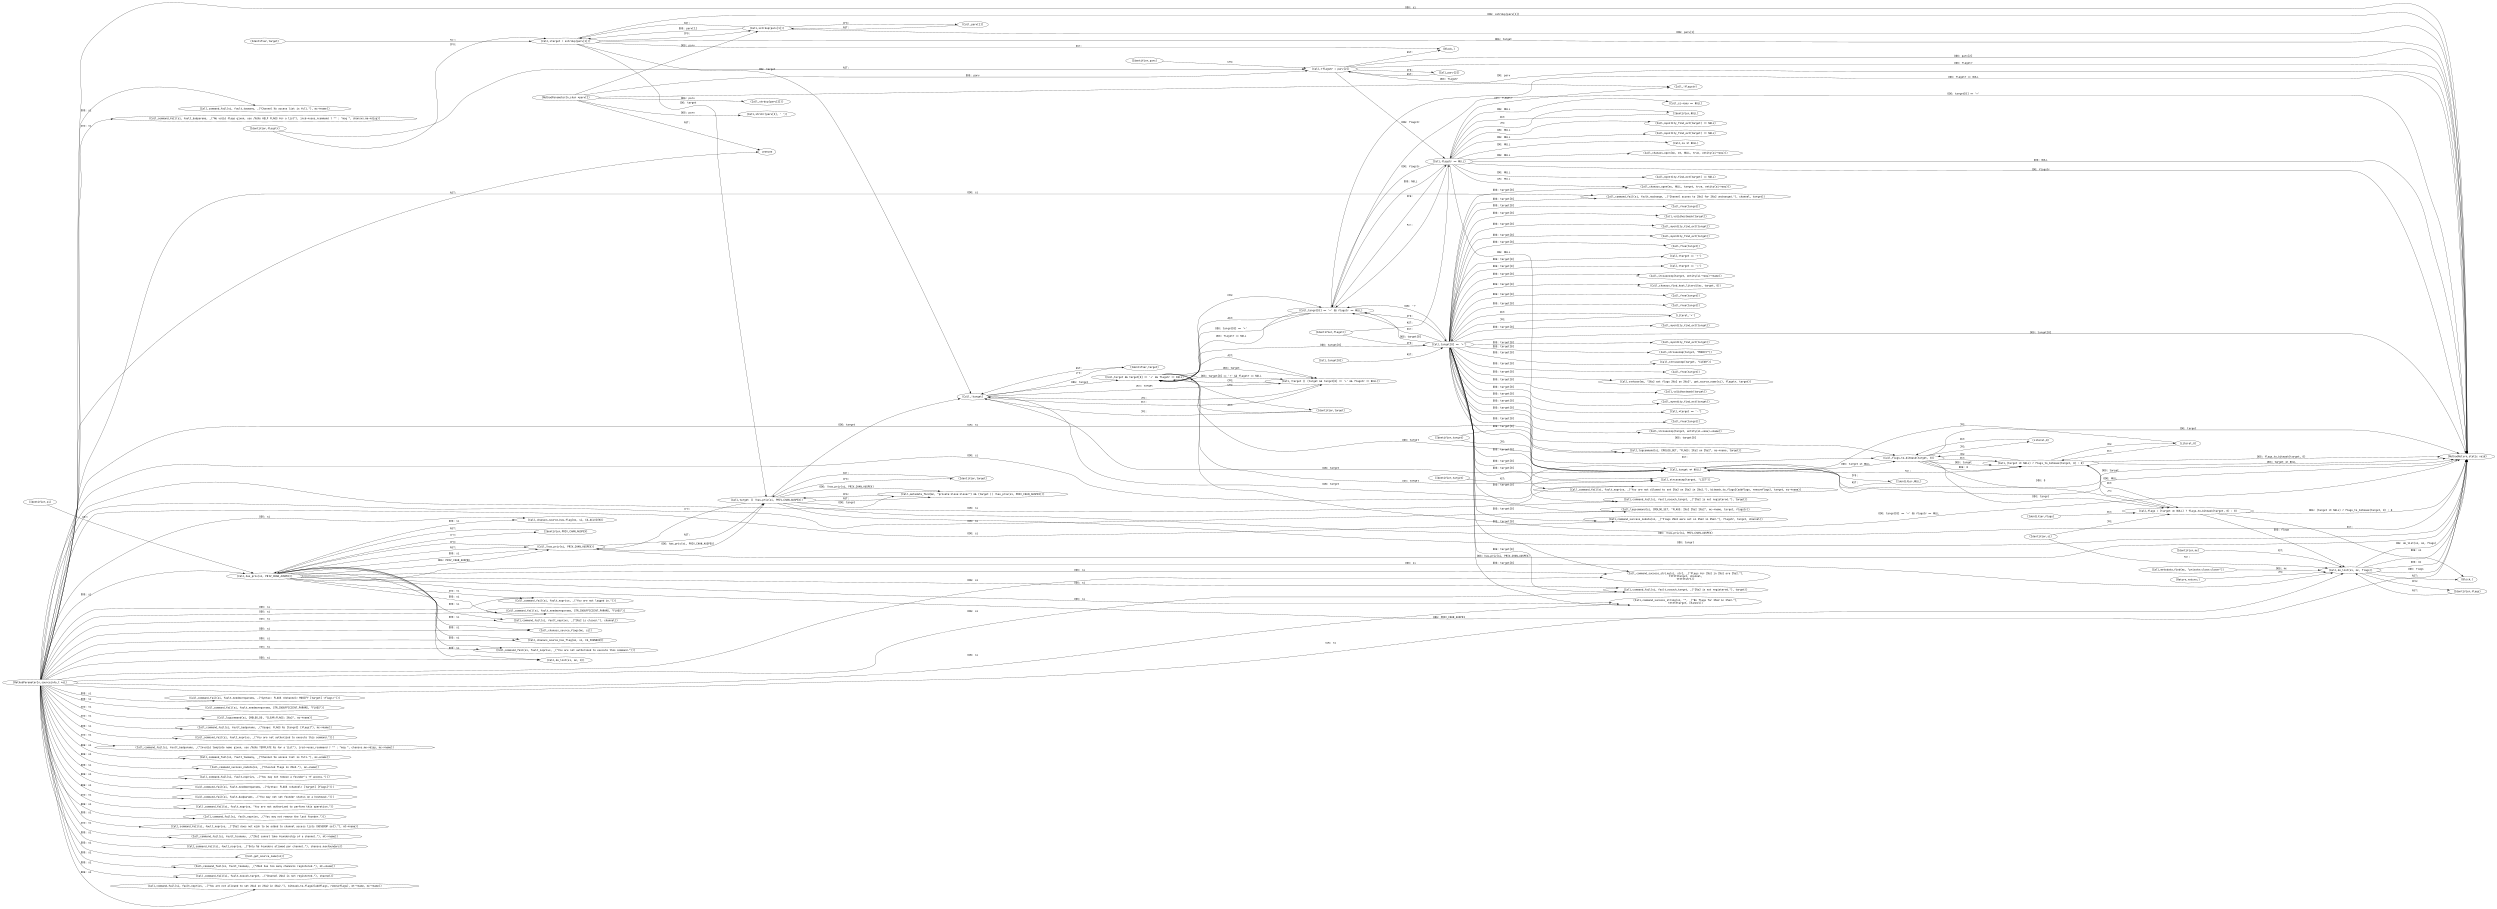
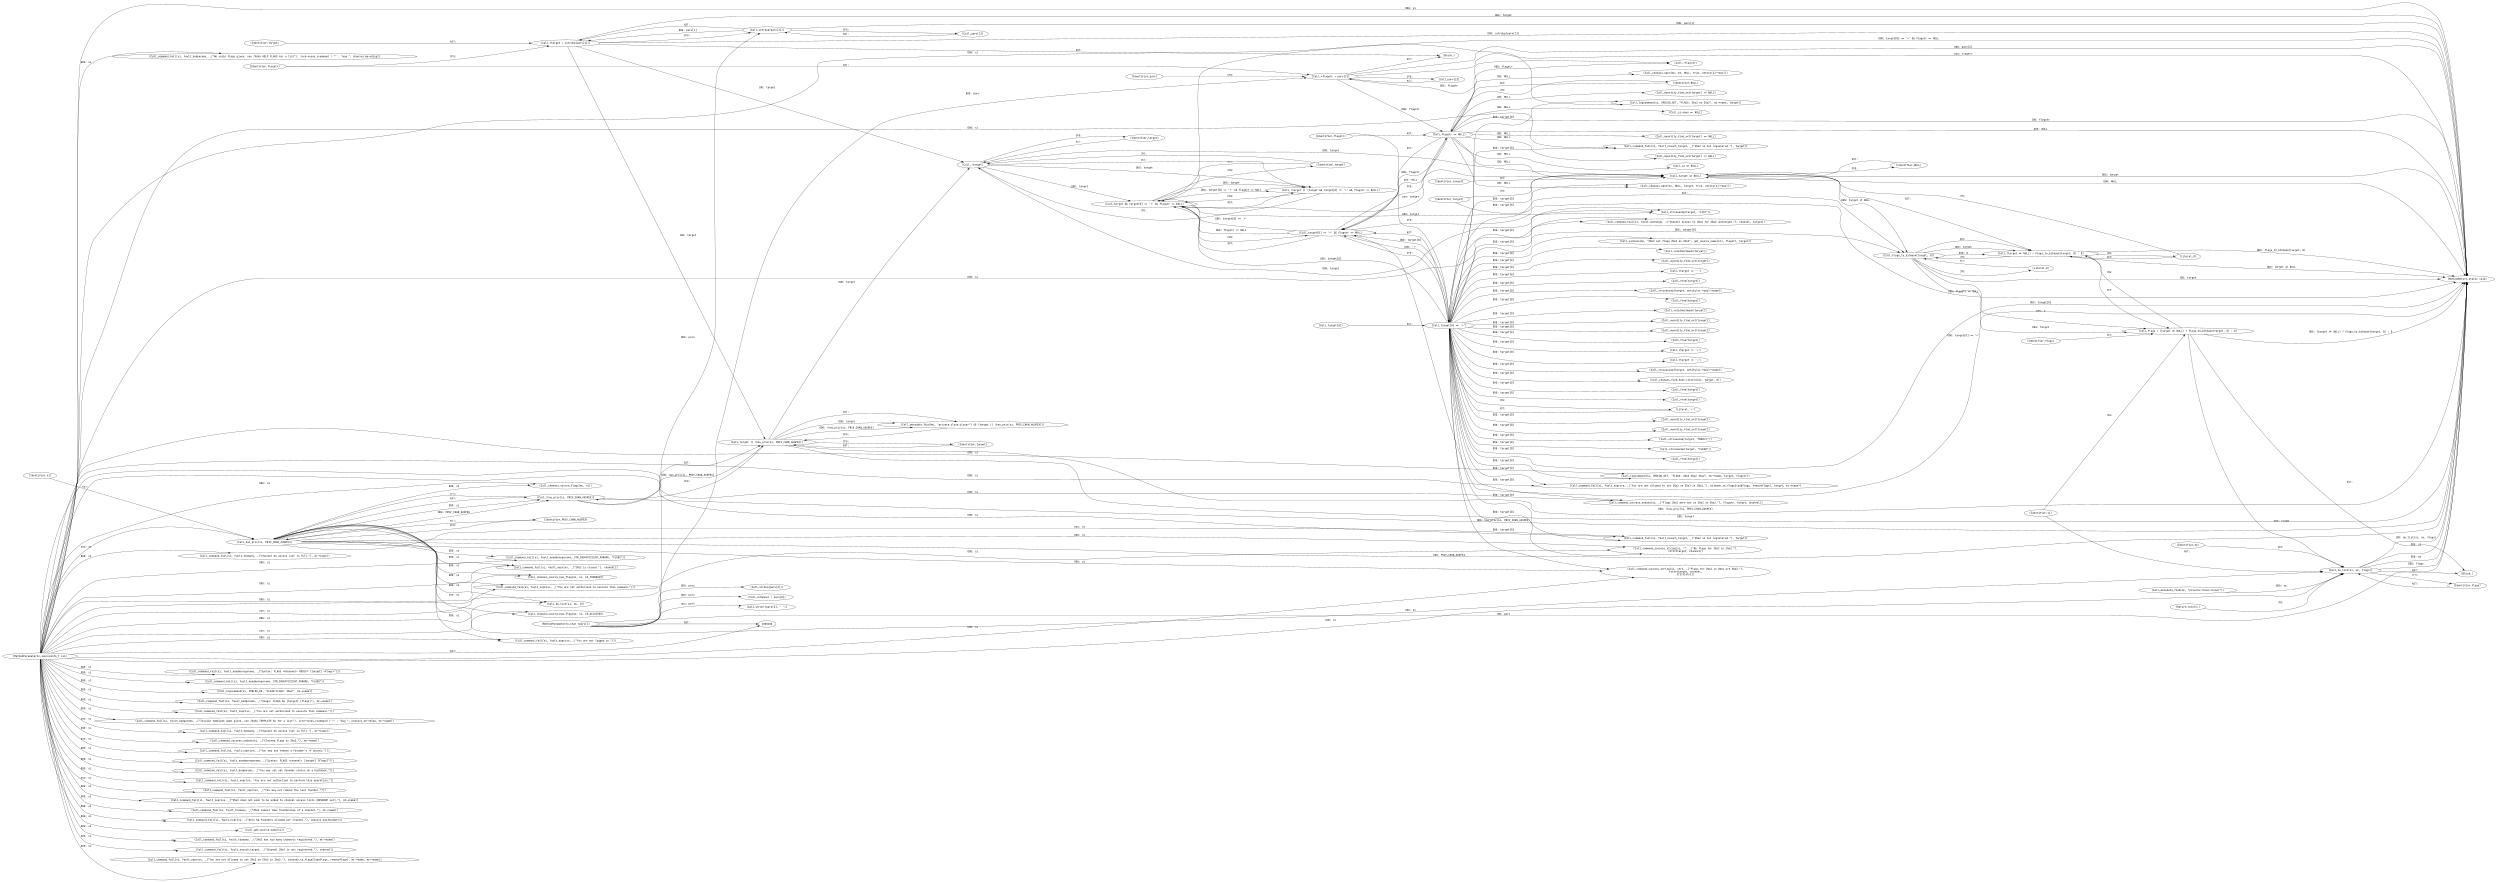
none -> (767, 597)
